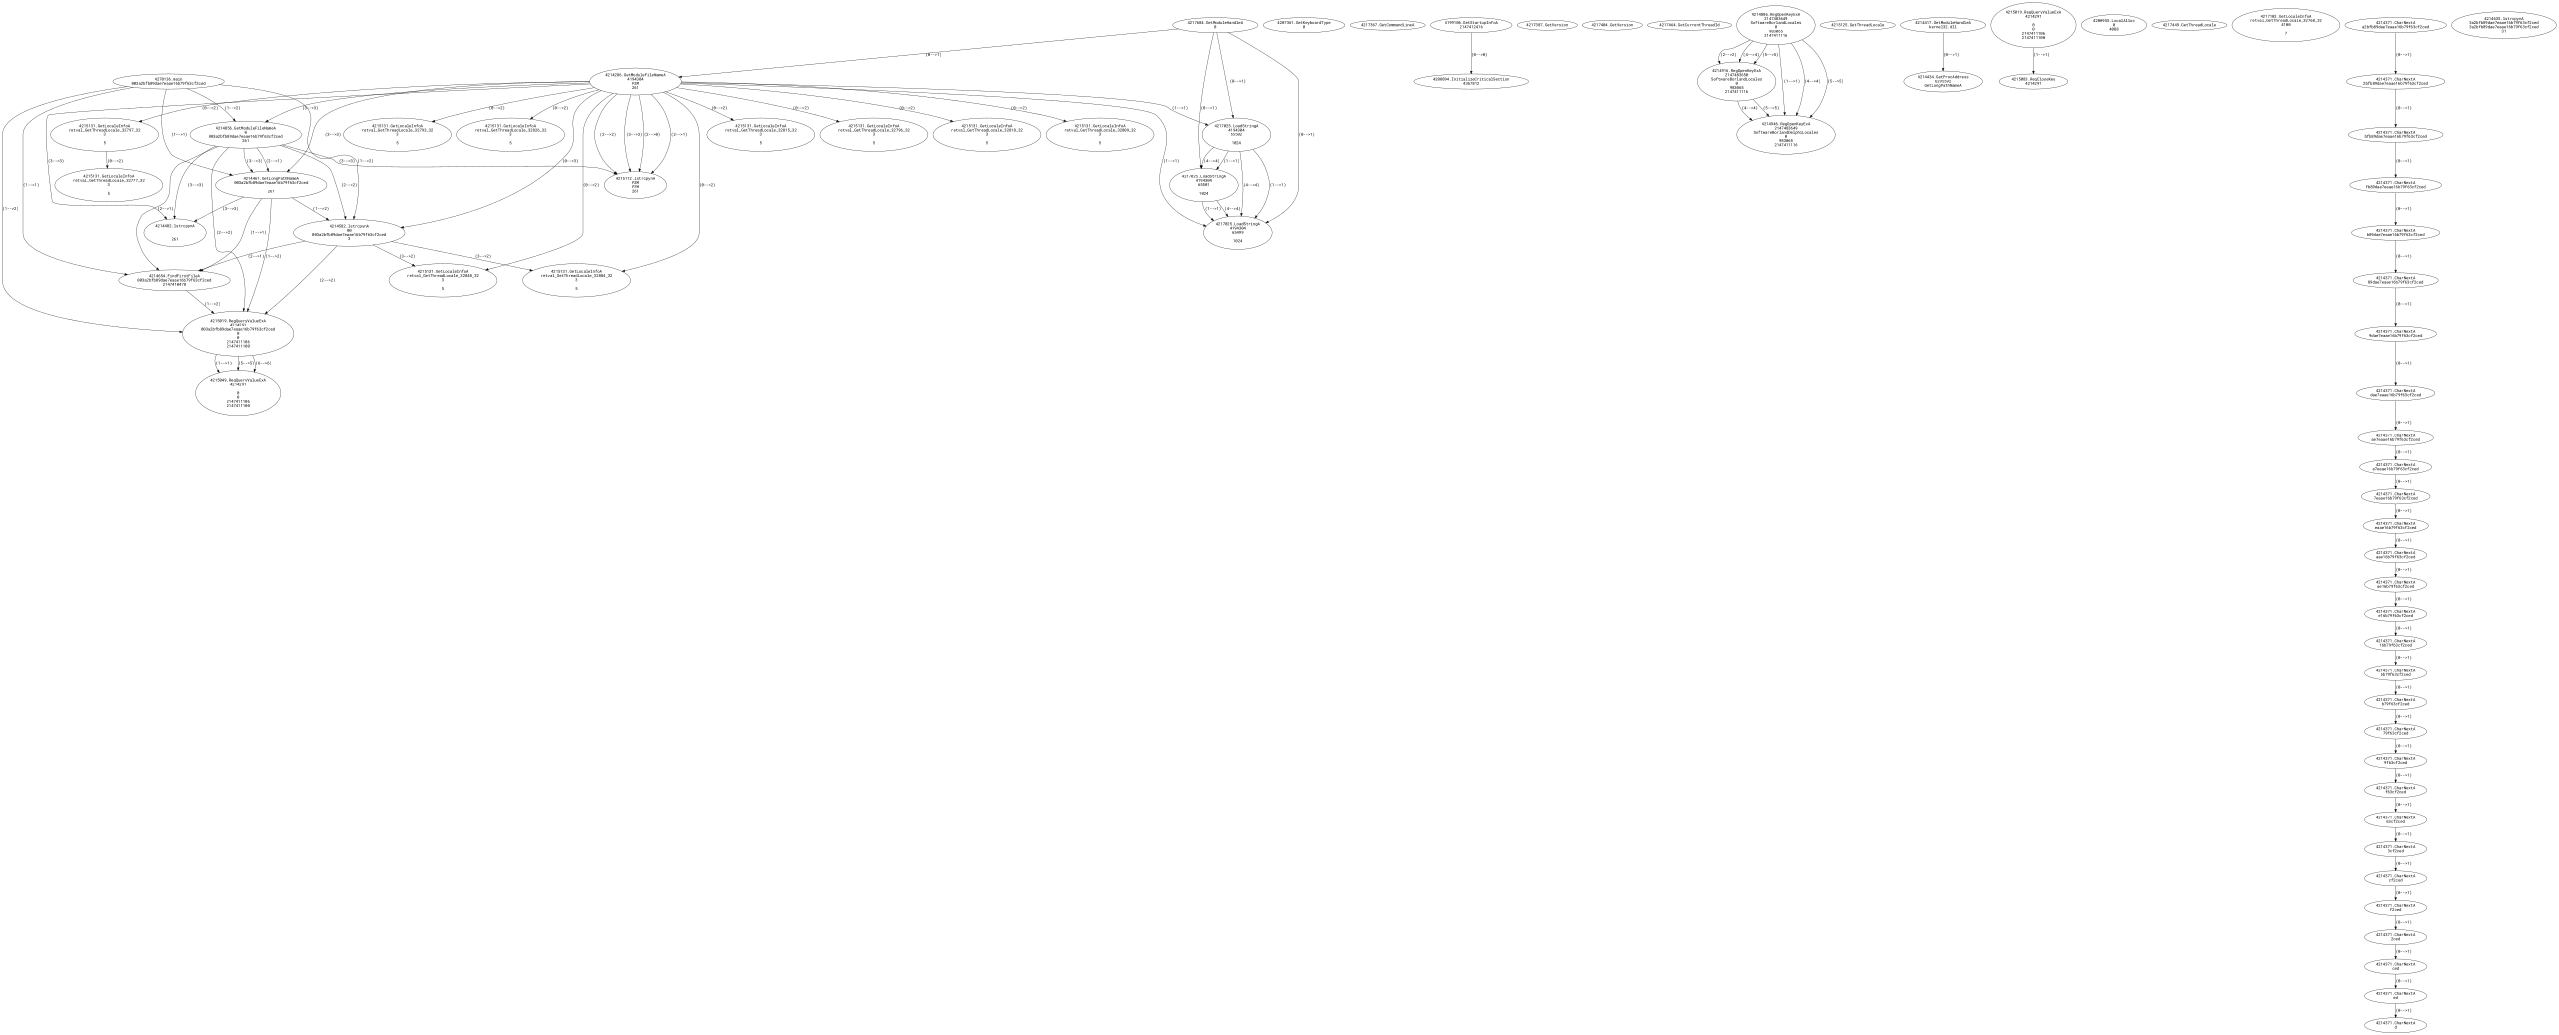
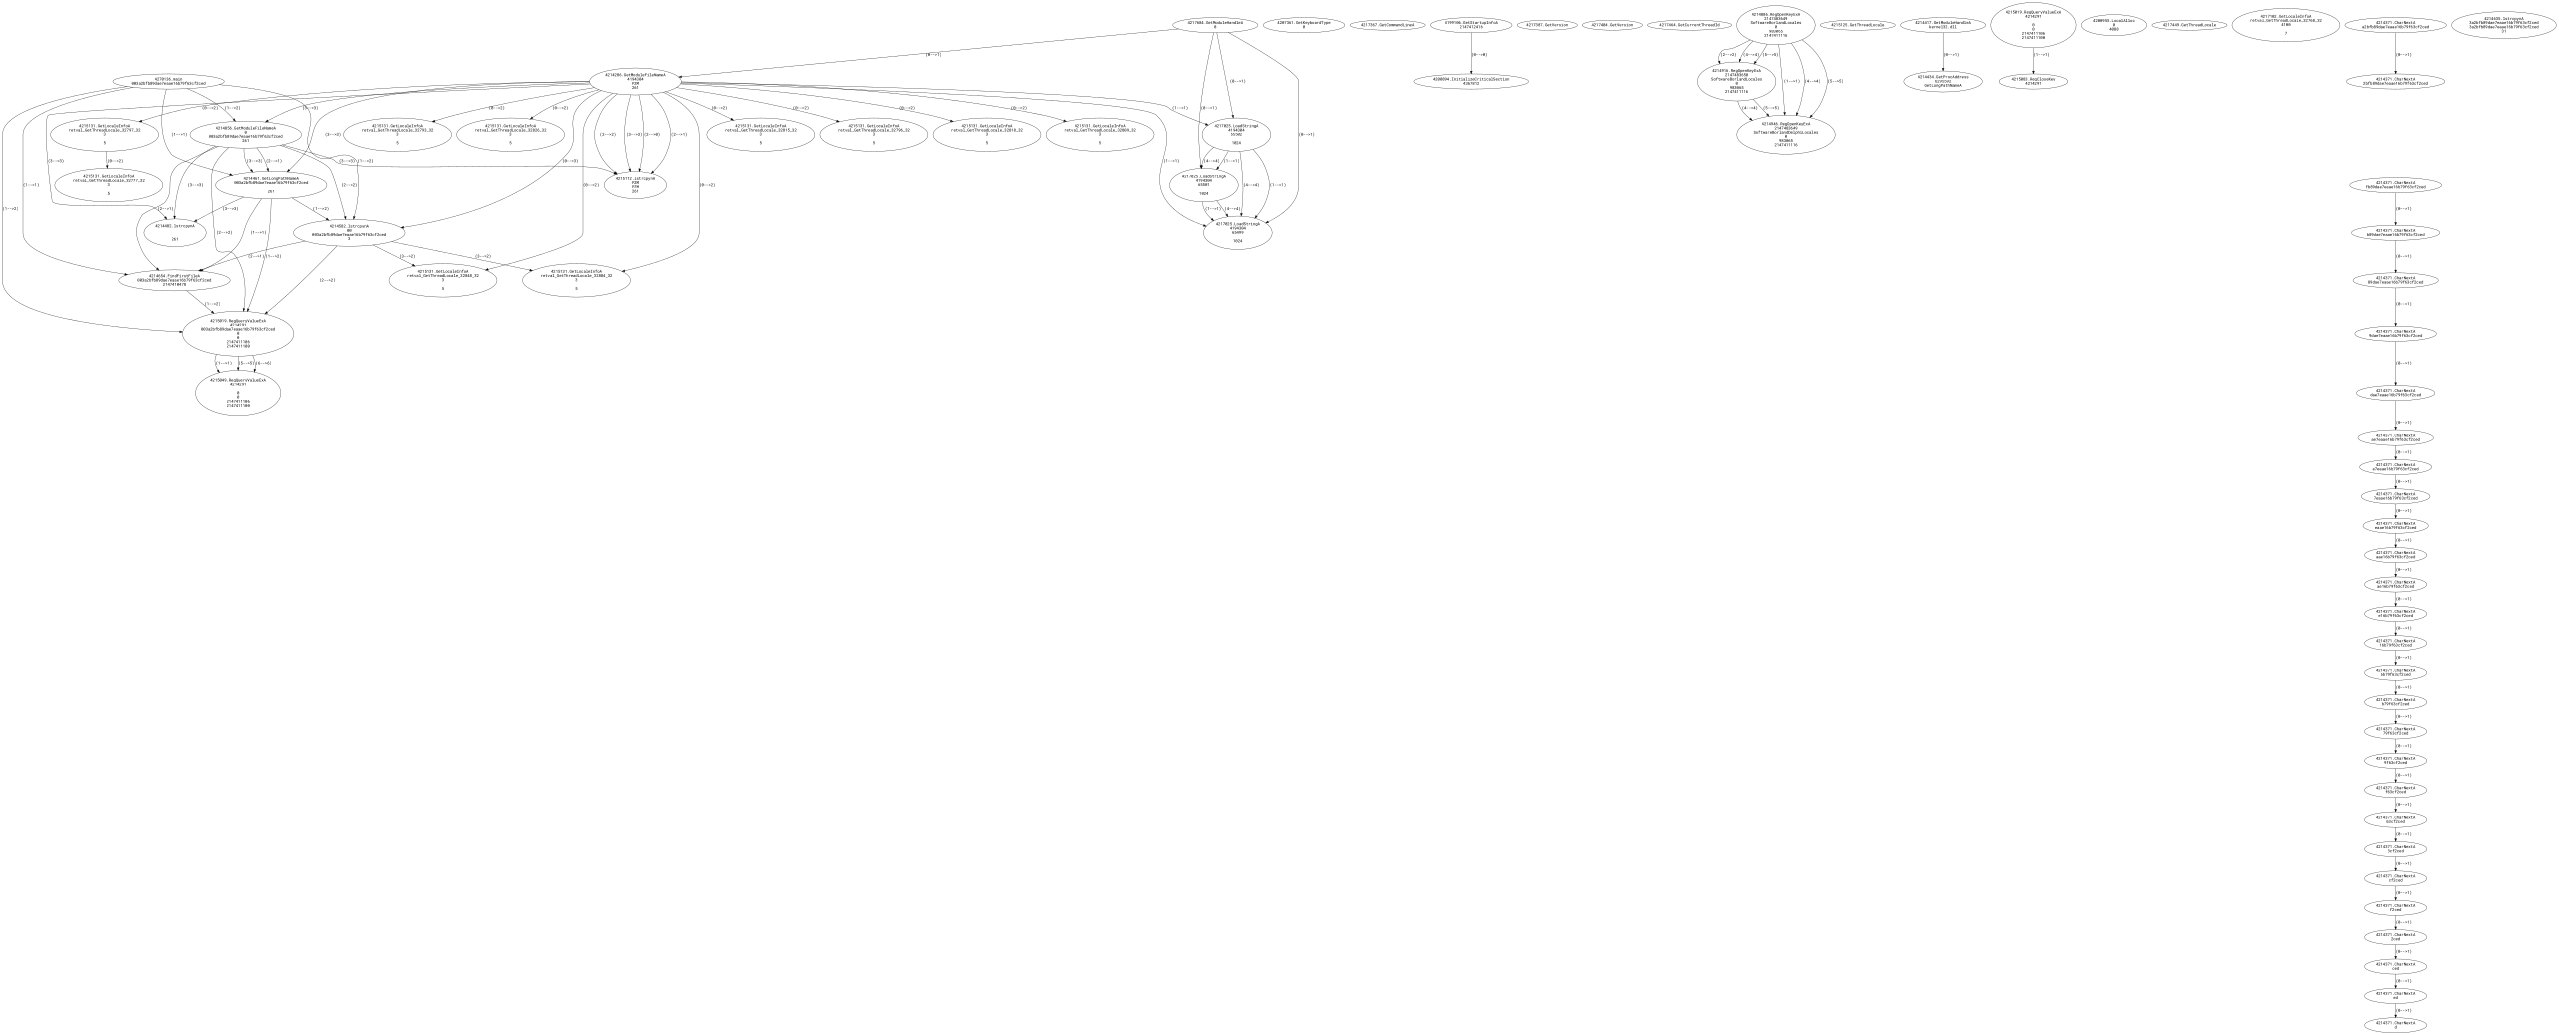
(2396, 135) -> none
